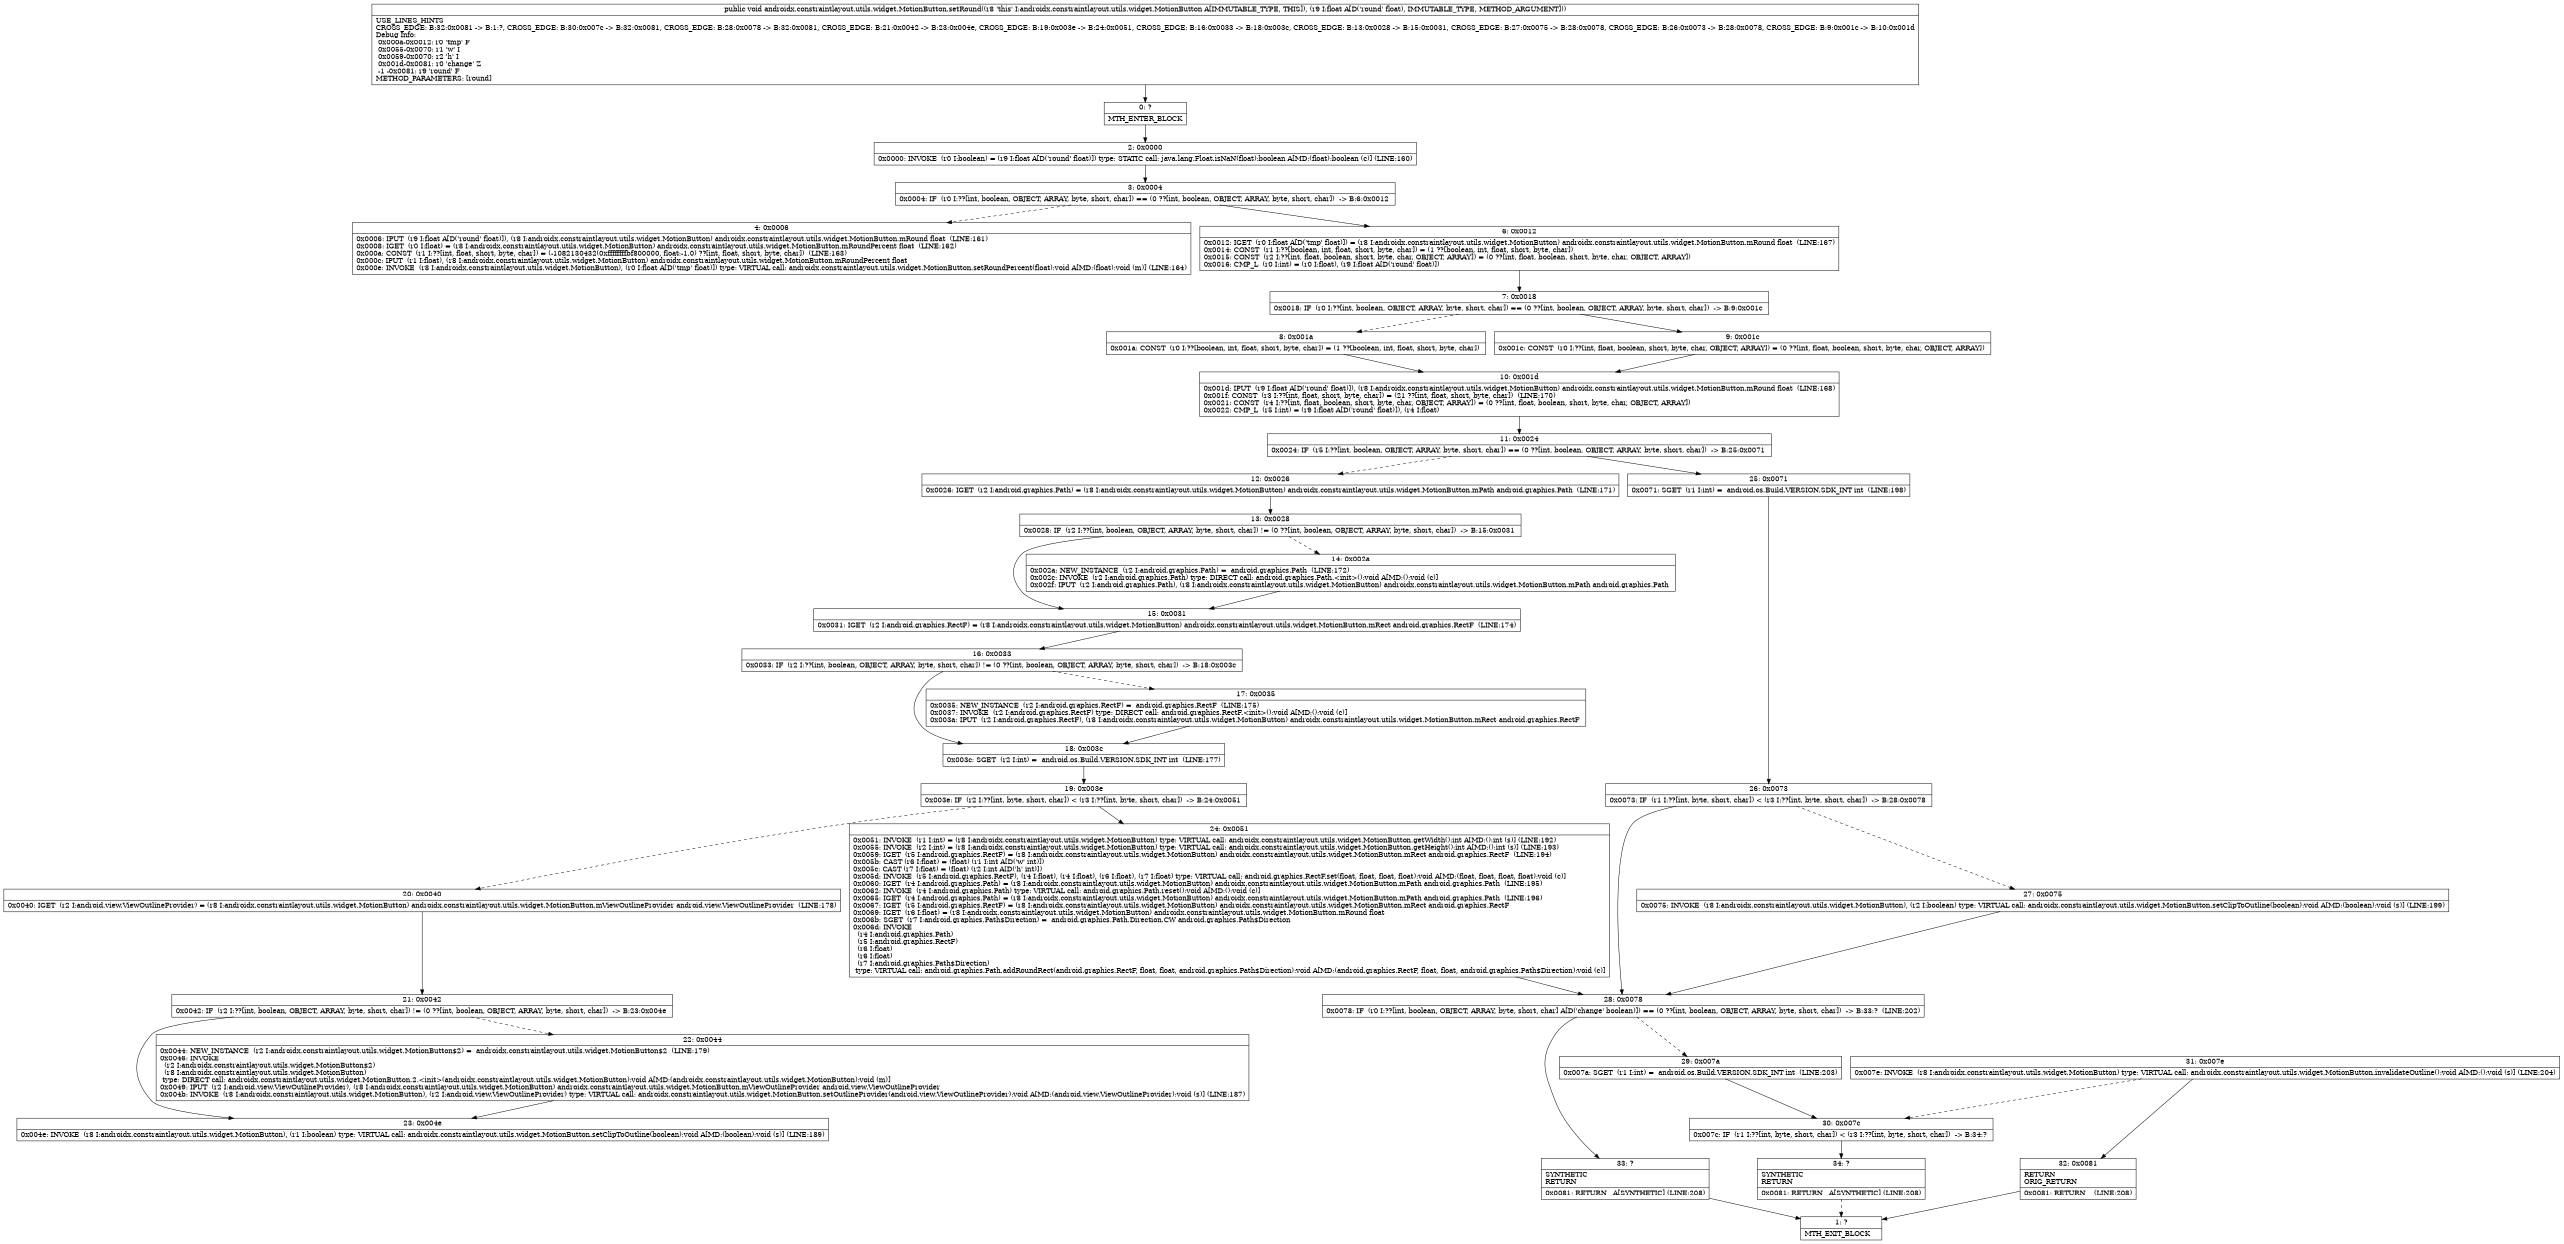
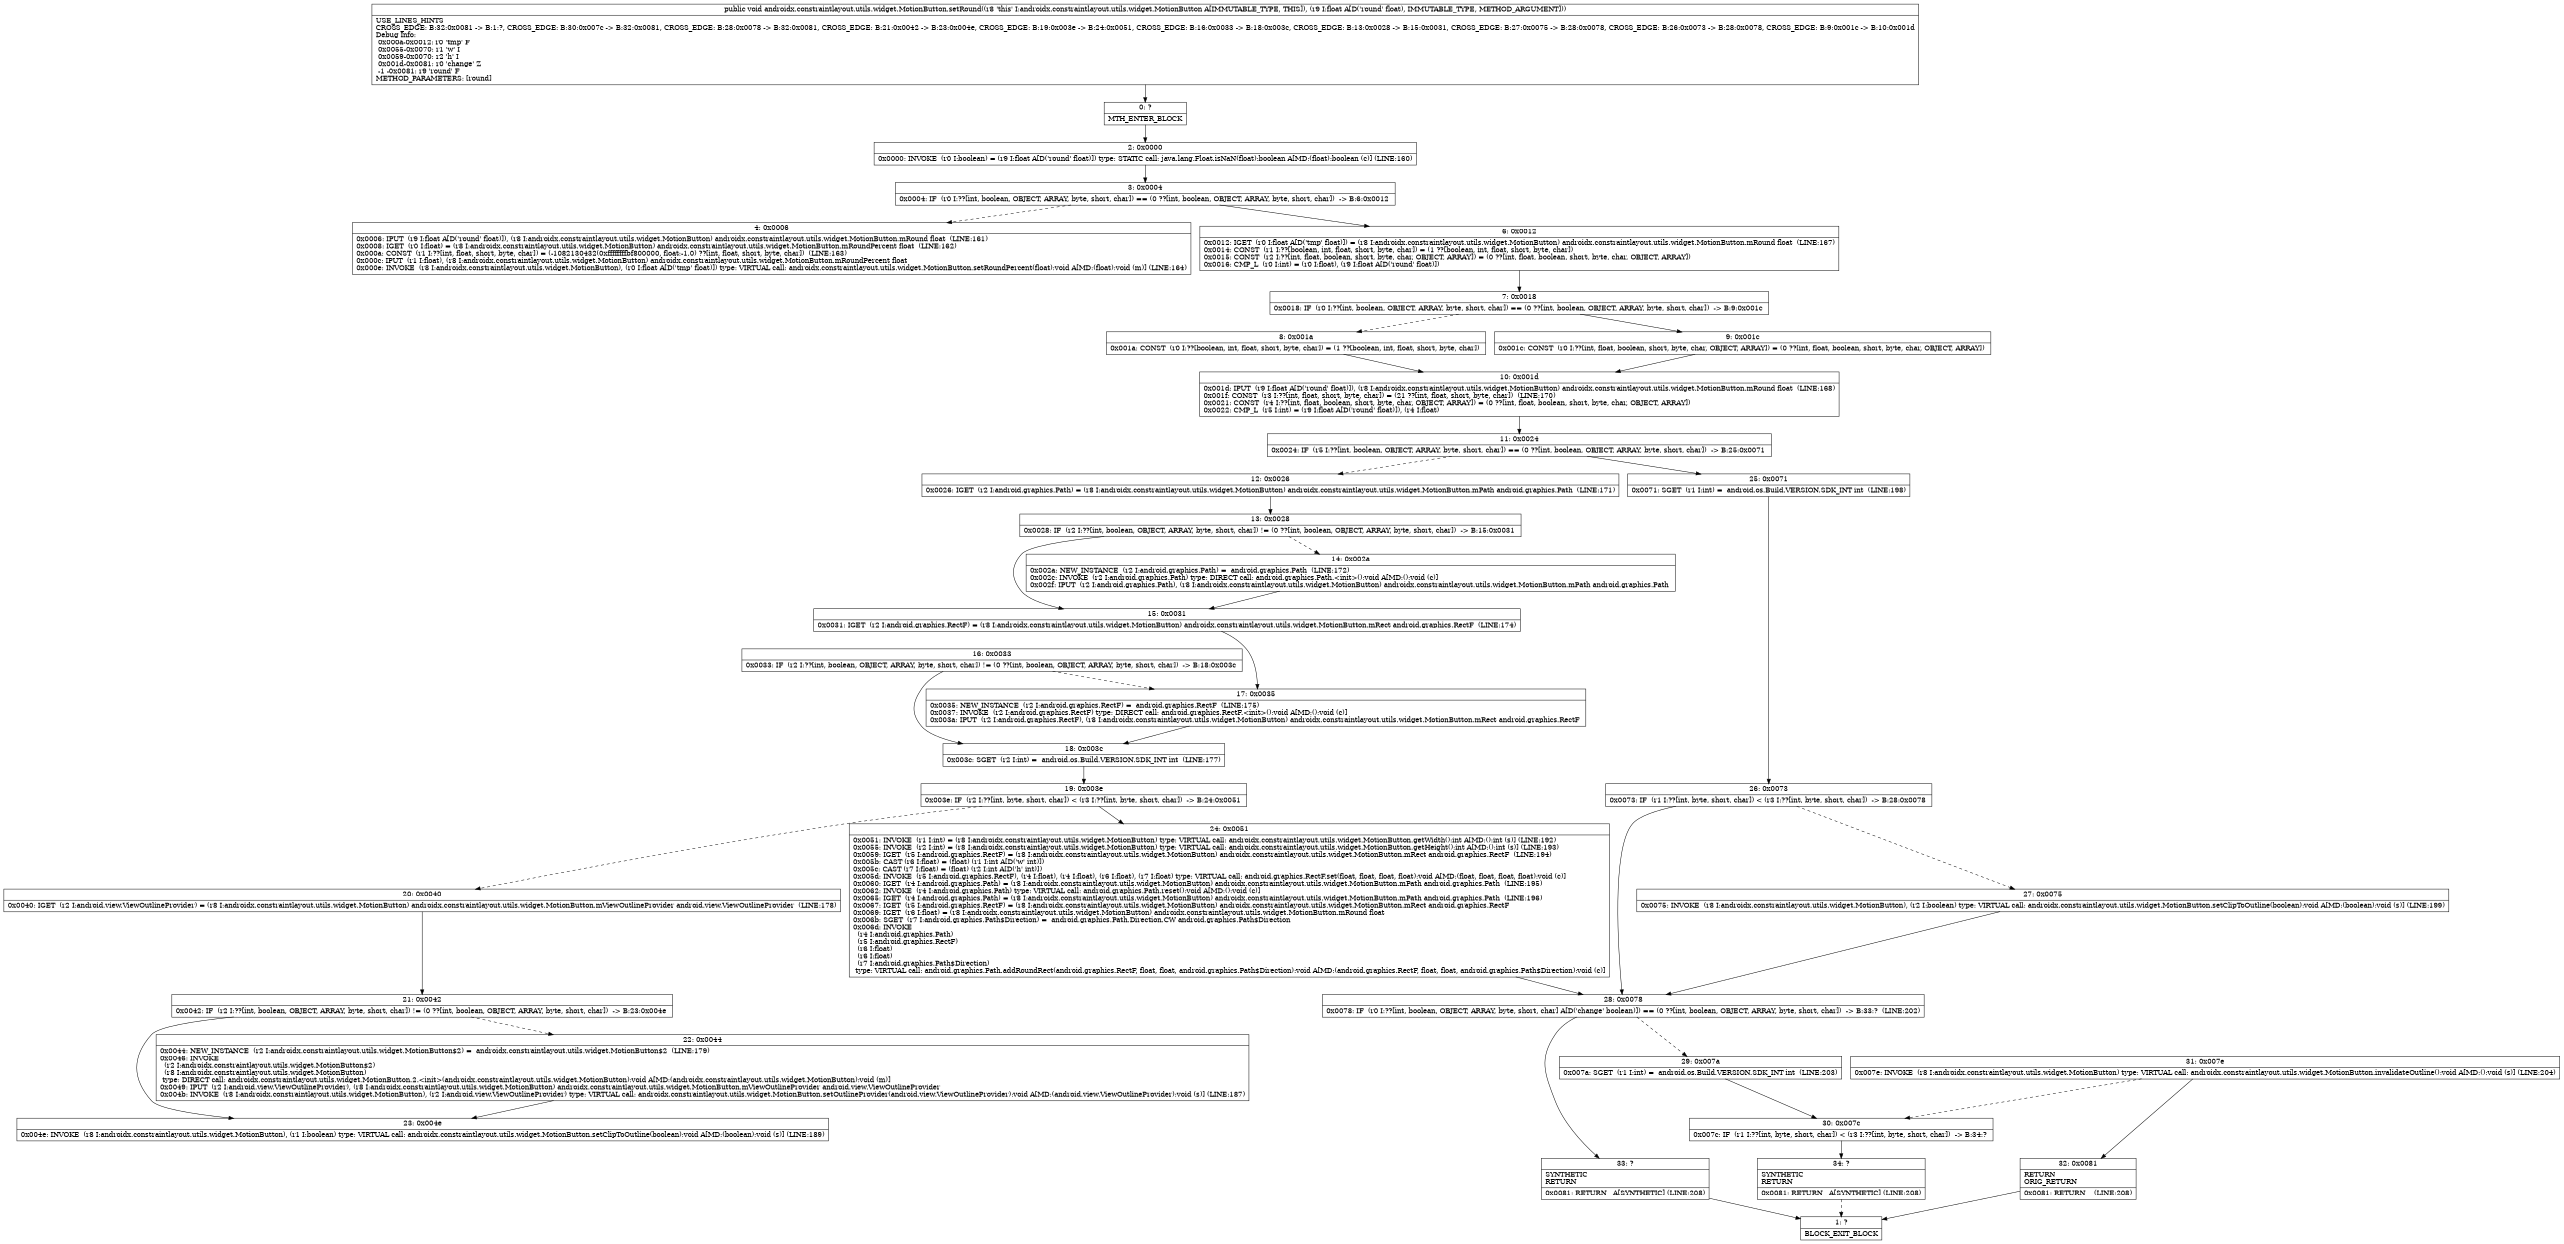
(1082, 640) -> (1248, 652)
(1837, 1234) -> (1841, 1234)
